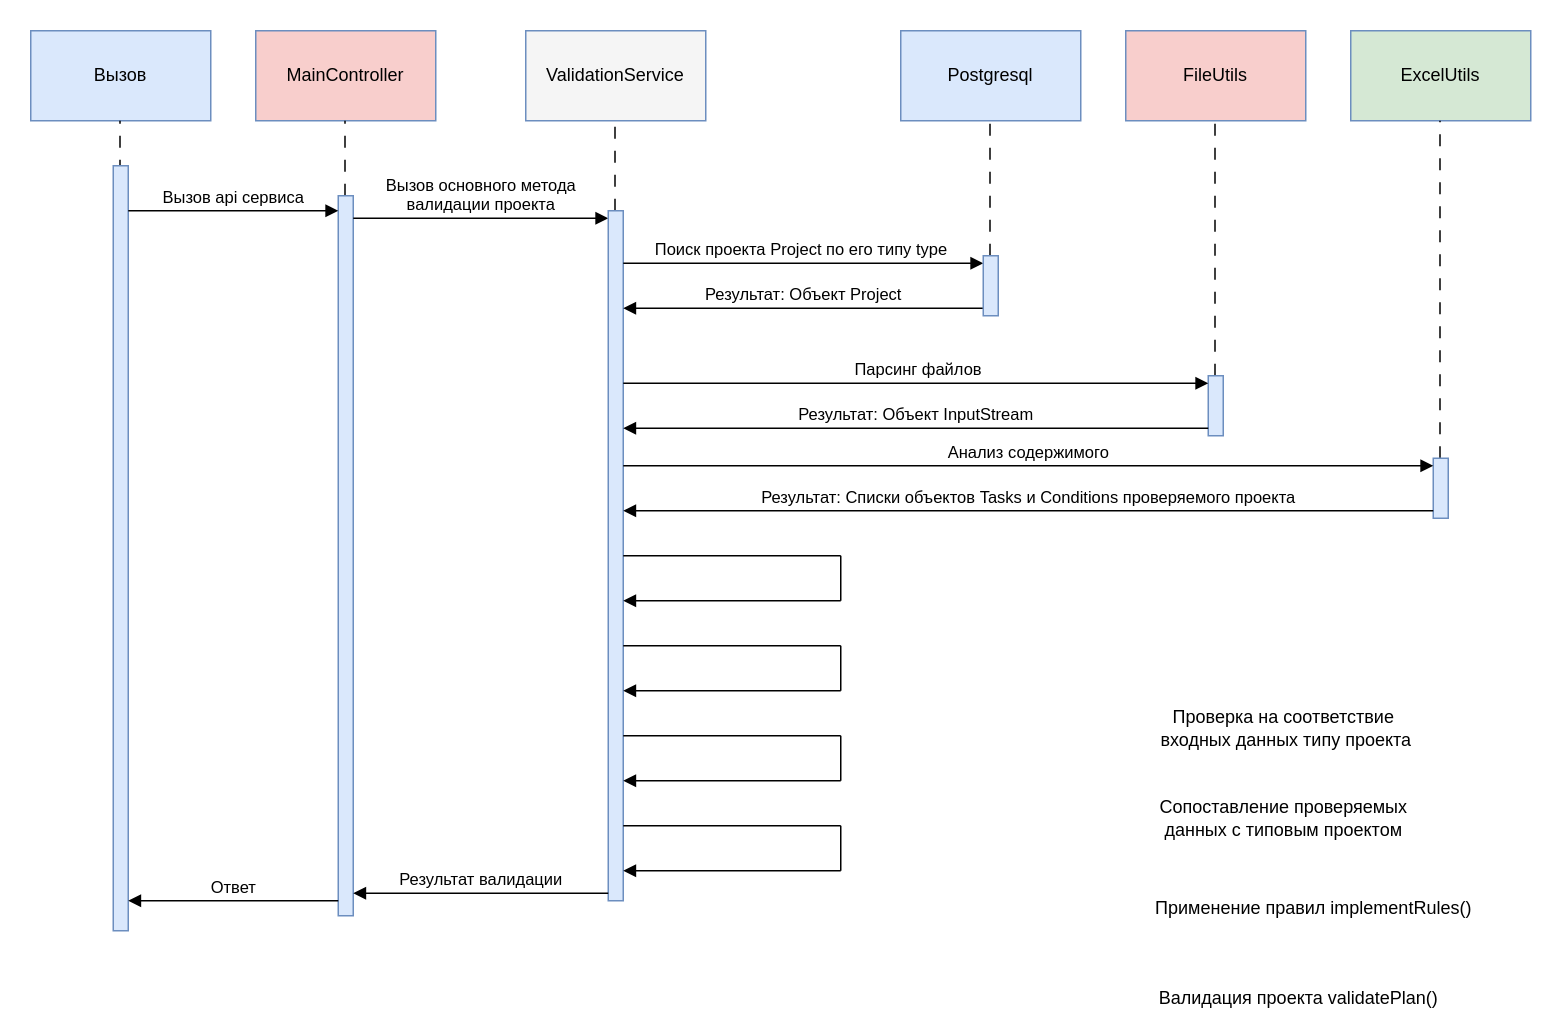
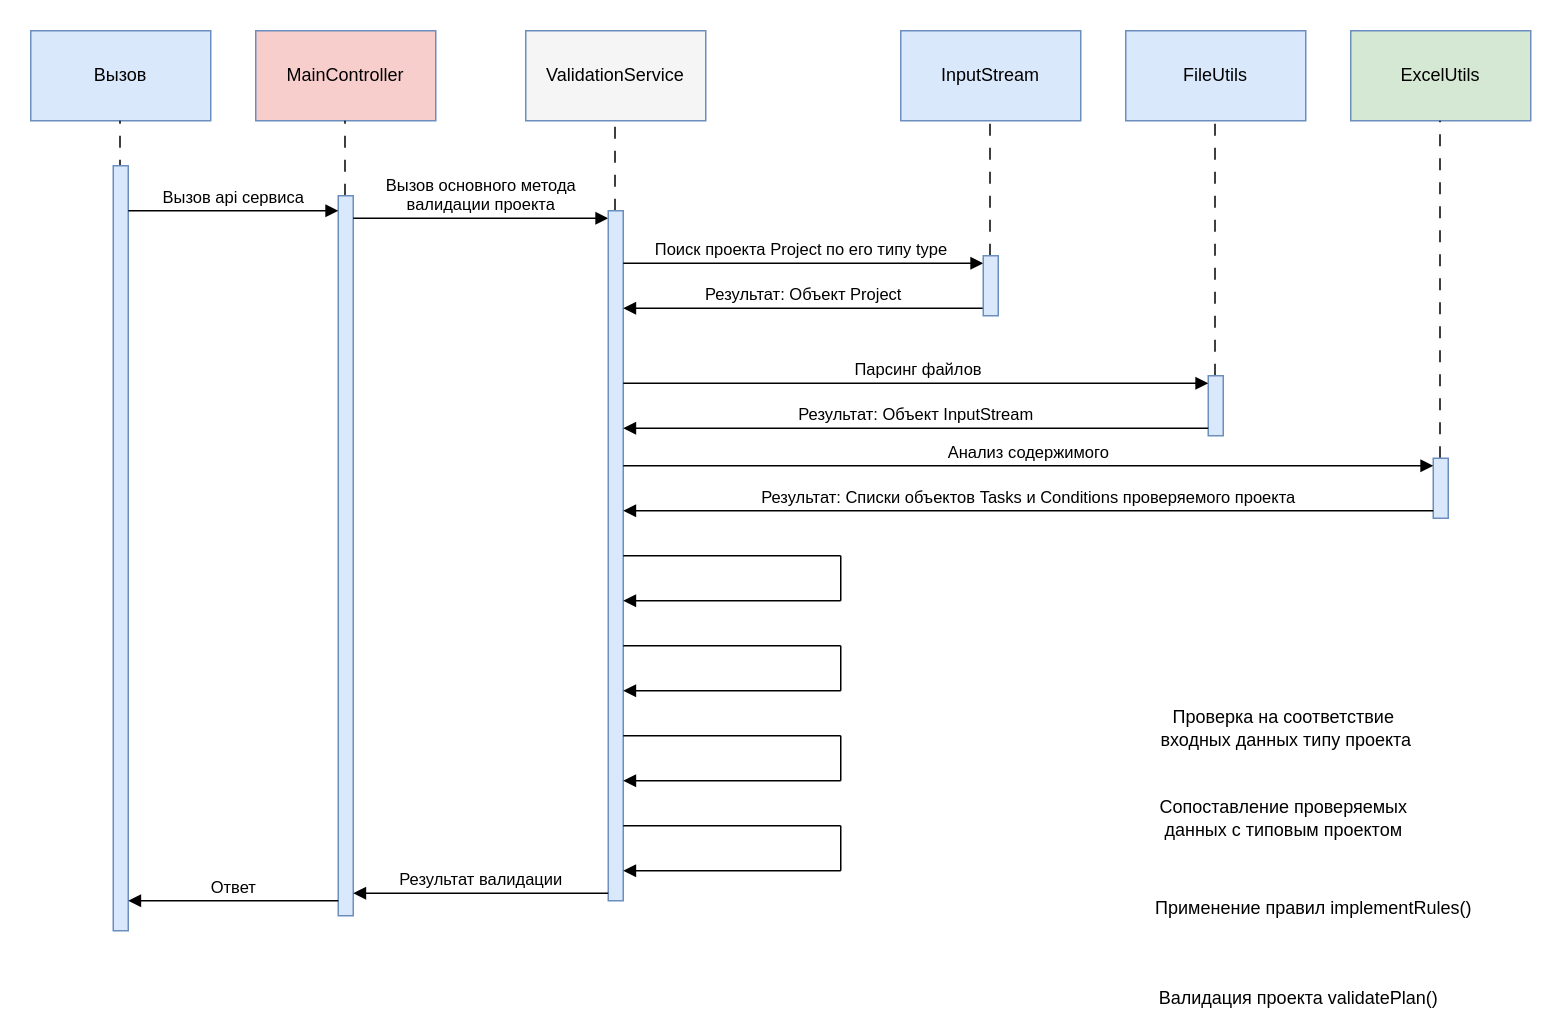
(991, 76) -> (991, 76)
(1216, 76) -> (1216, 76)
